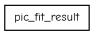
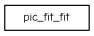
(47, 18) -> (47, 18)
